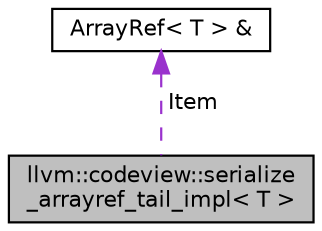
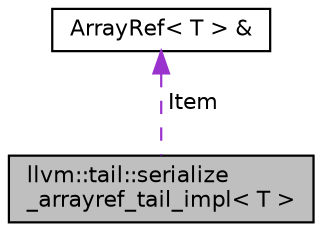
(161, 189) -> (161, 189)
